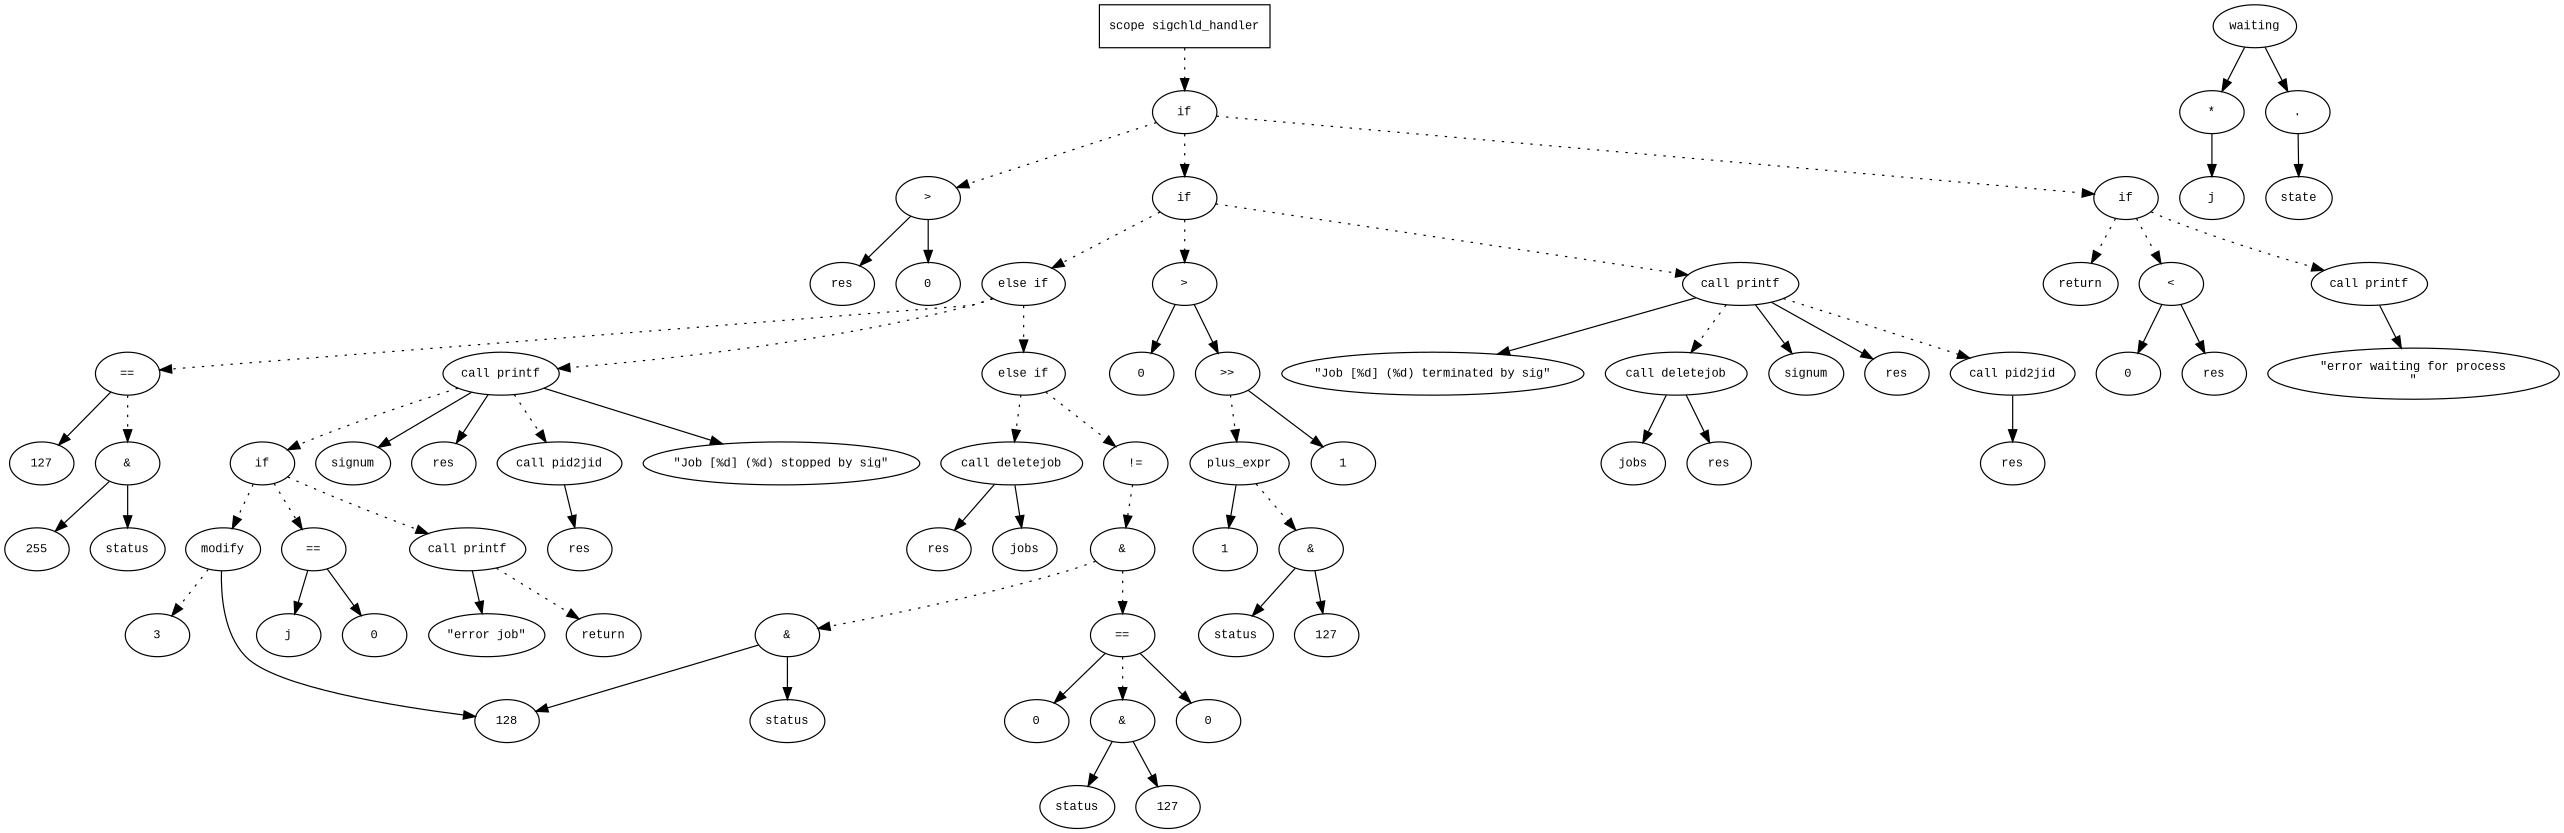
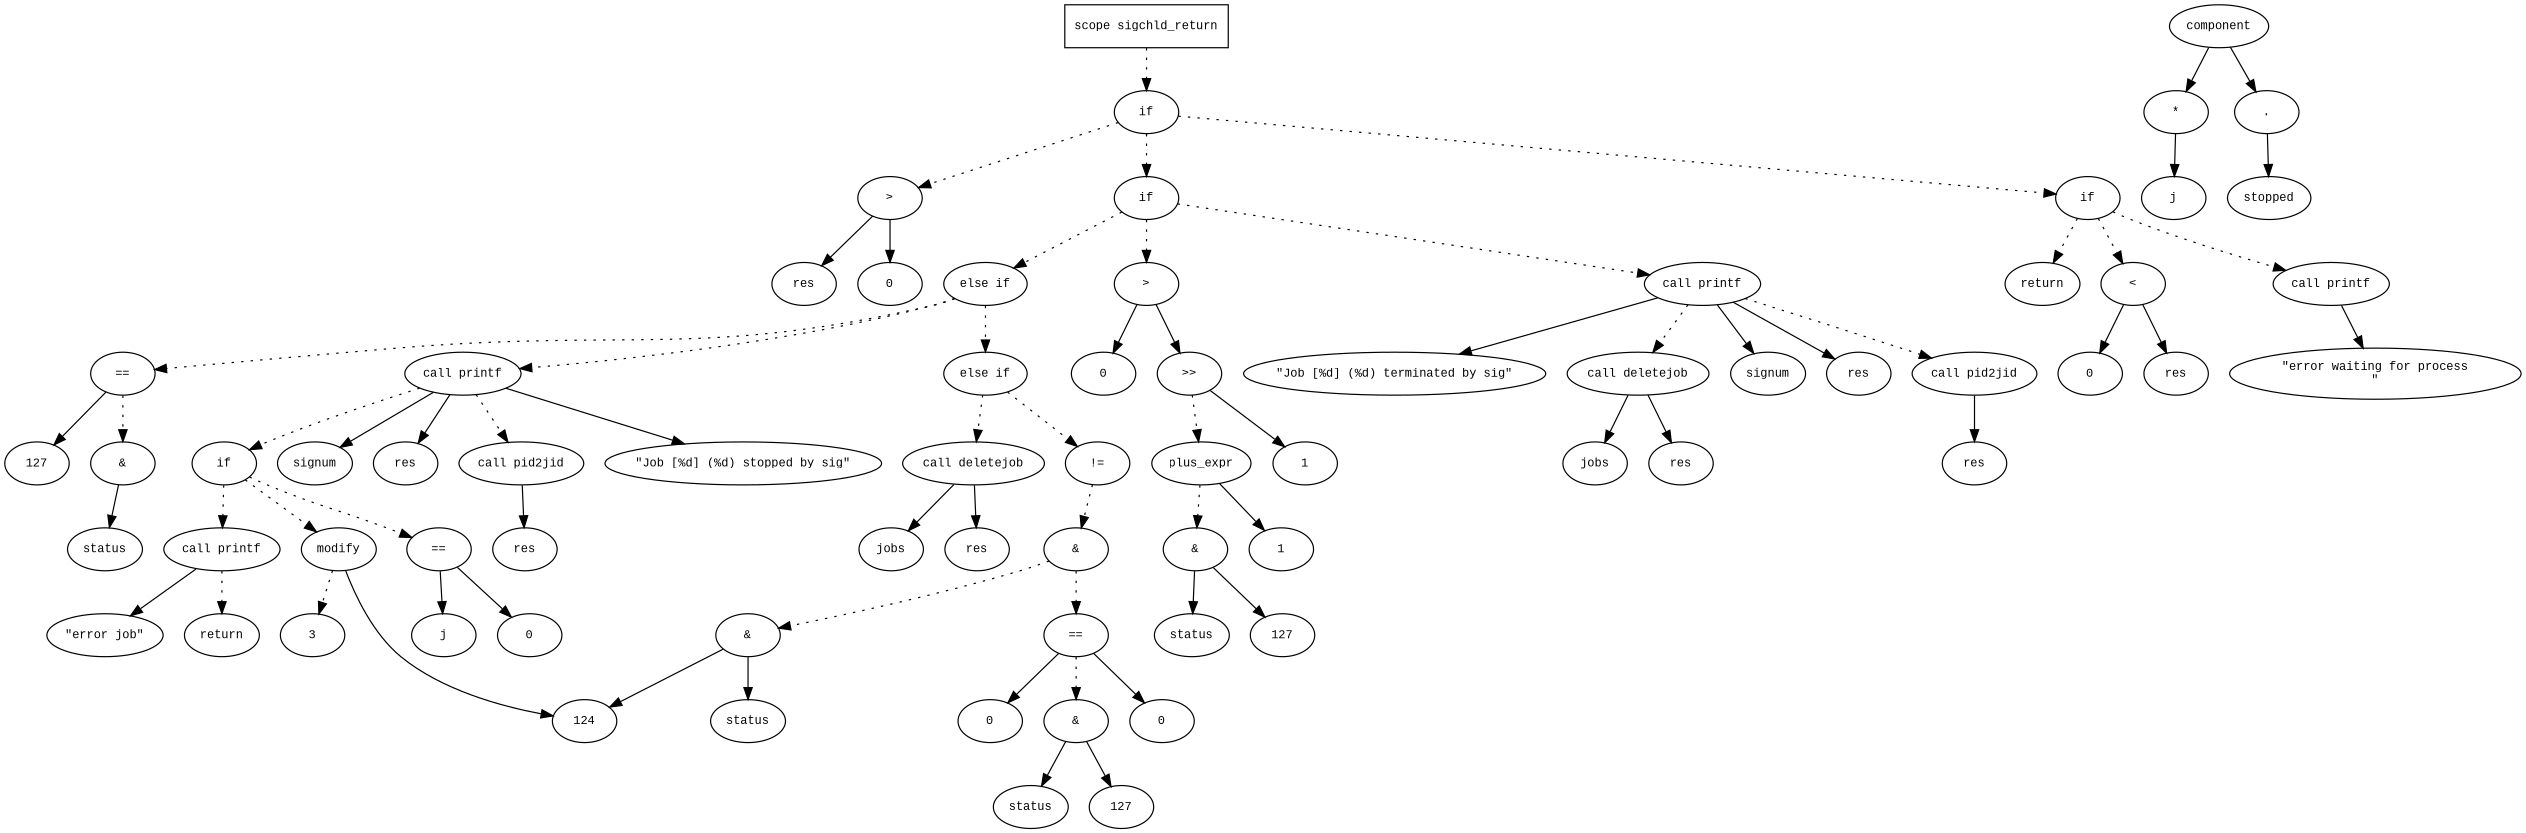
(1185, 26) -> (1147, 26)
(2255, 26) -> (2219, 26)
(2299, 198) -> (2269, 198)
(37, 549) -> none
(507, 721) -> (585, 721)
